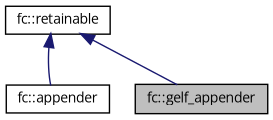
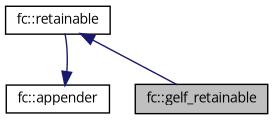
(49, 67) -> (67, 53)
(201, 99) -> (201, 99)
